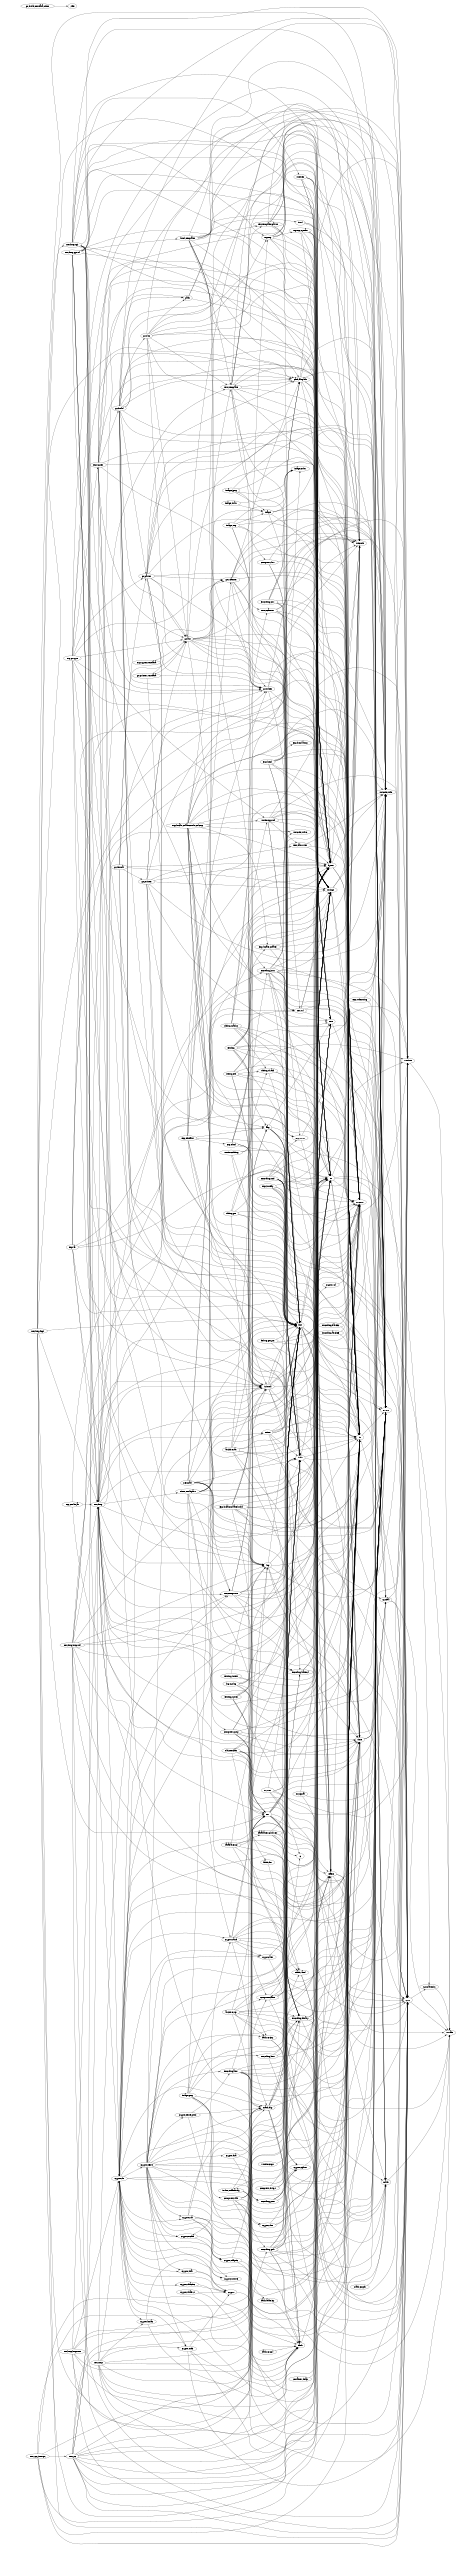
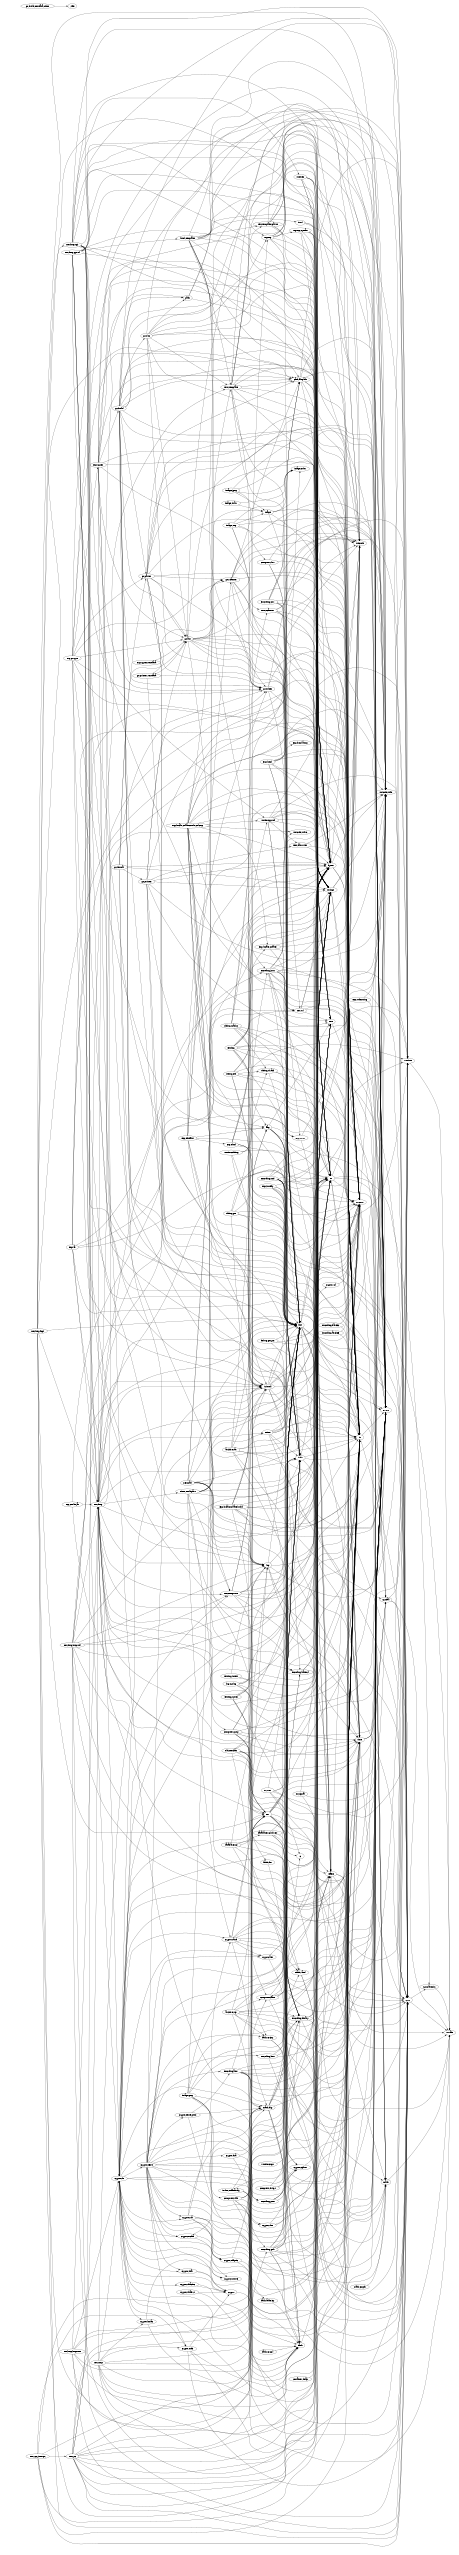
none -> (317, 528)
(280, 1157) -> (353, 877)
